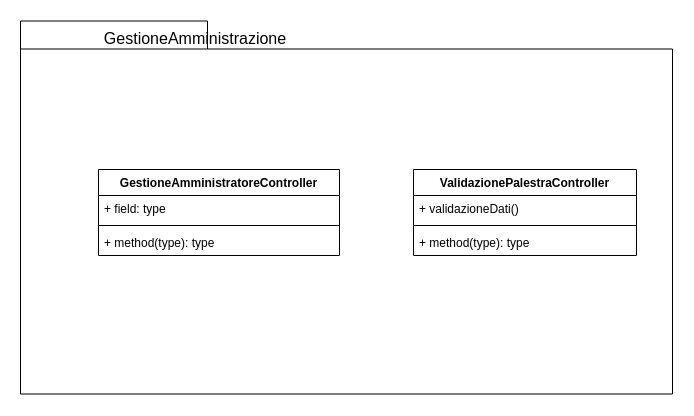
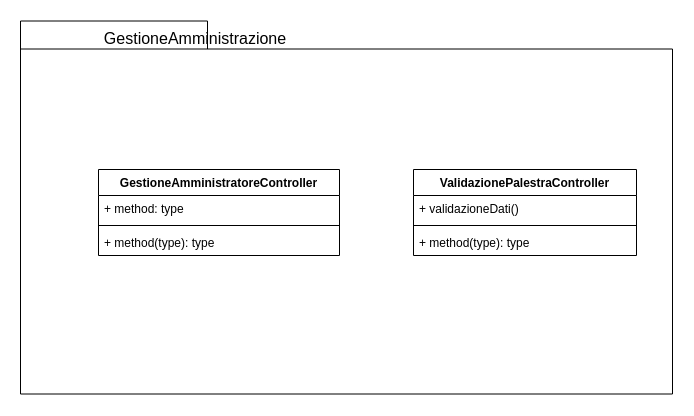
(140, 210) -> (147, 210)
